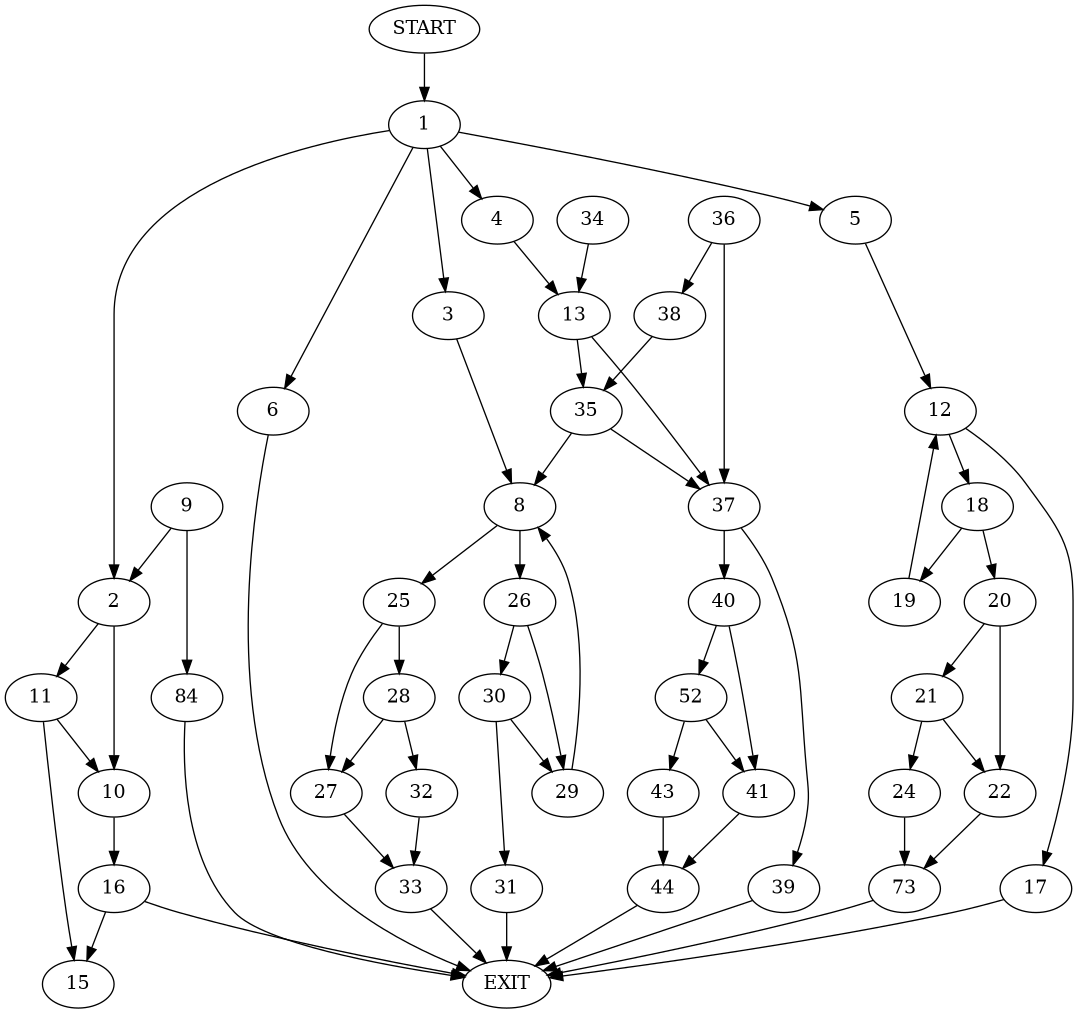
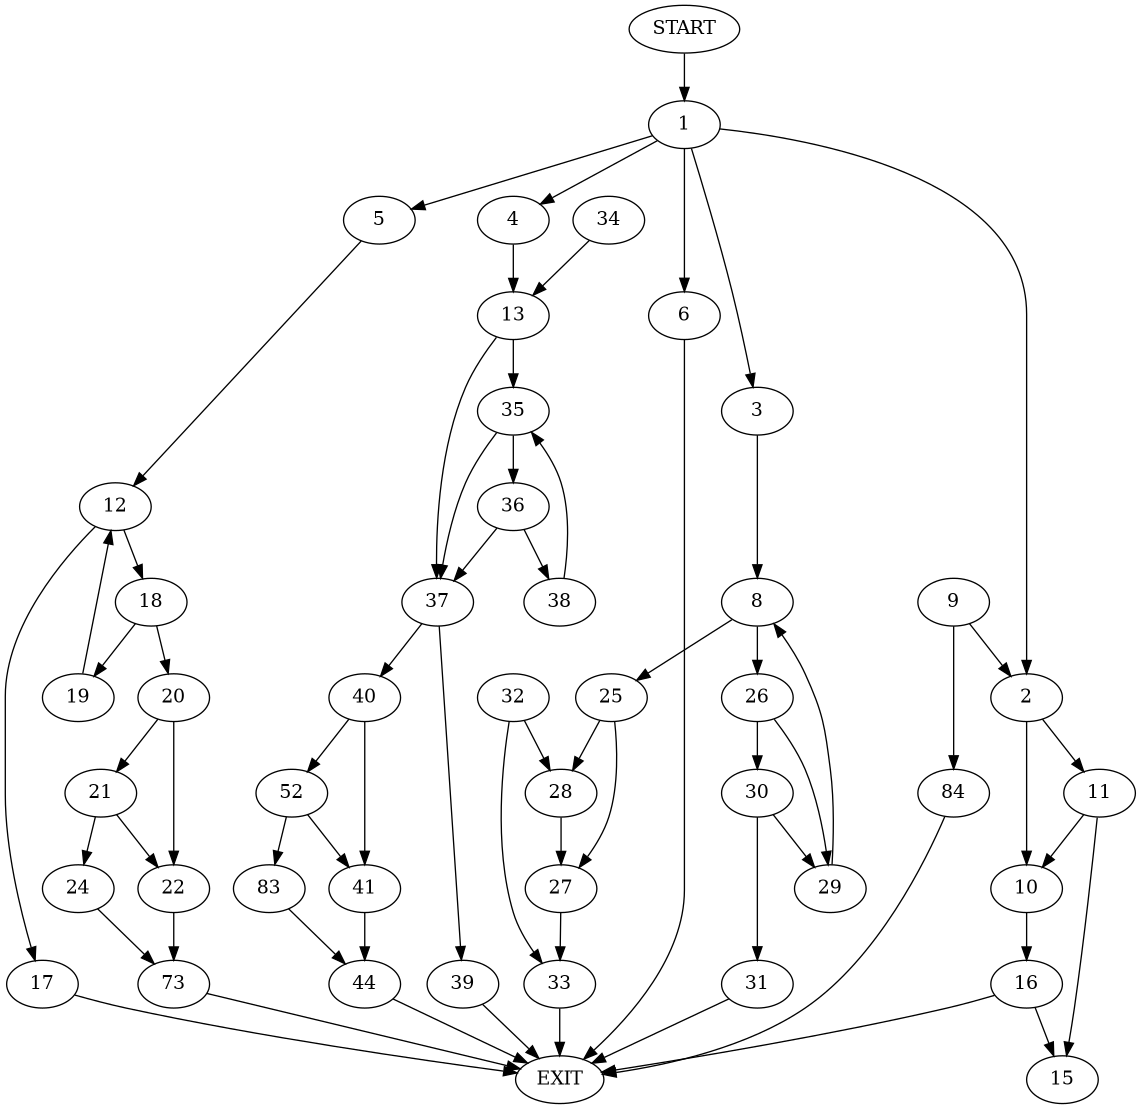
(557, 453) -> (513, 452)
(409, 739) -> (534, 739)
(663, 793) -> (269, 889)
